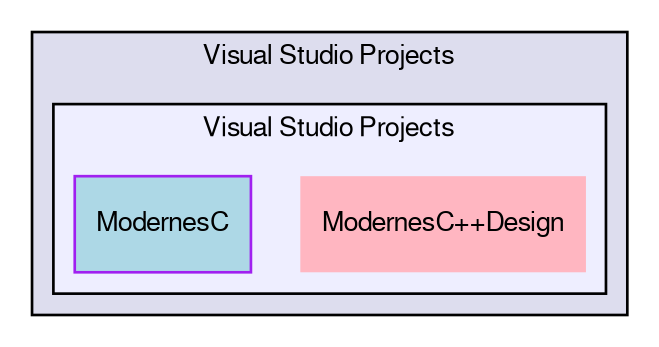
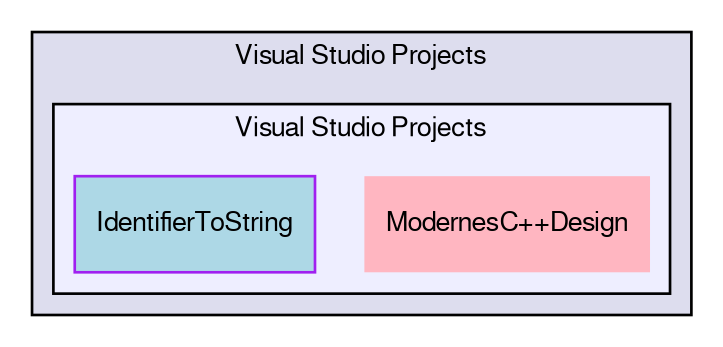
(163, 224) -> (195, 224)
